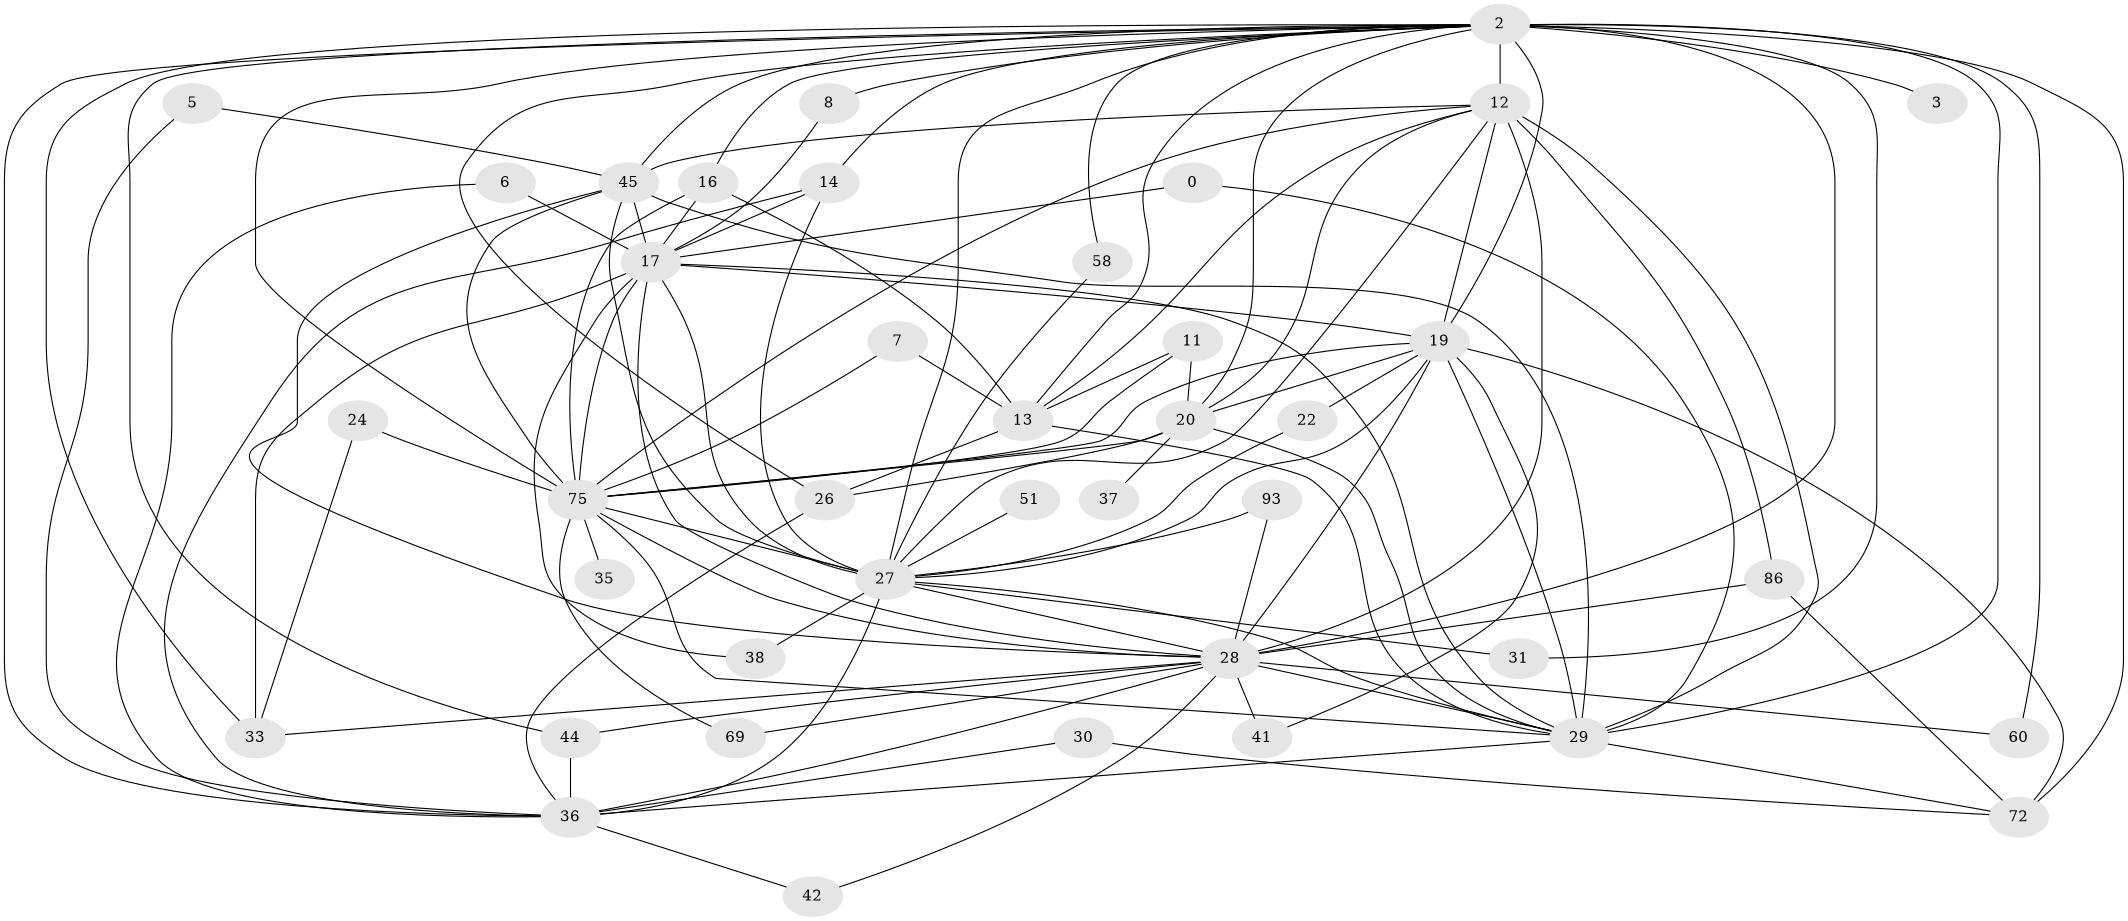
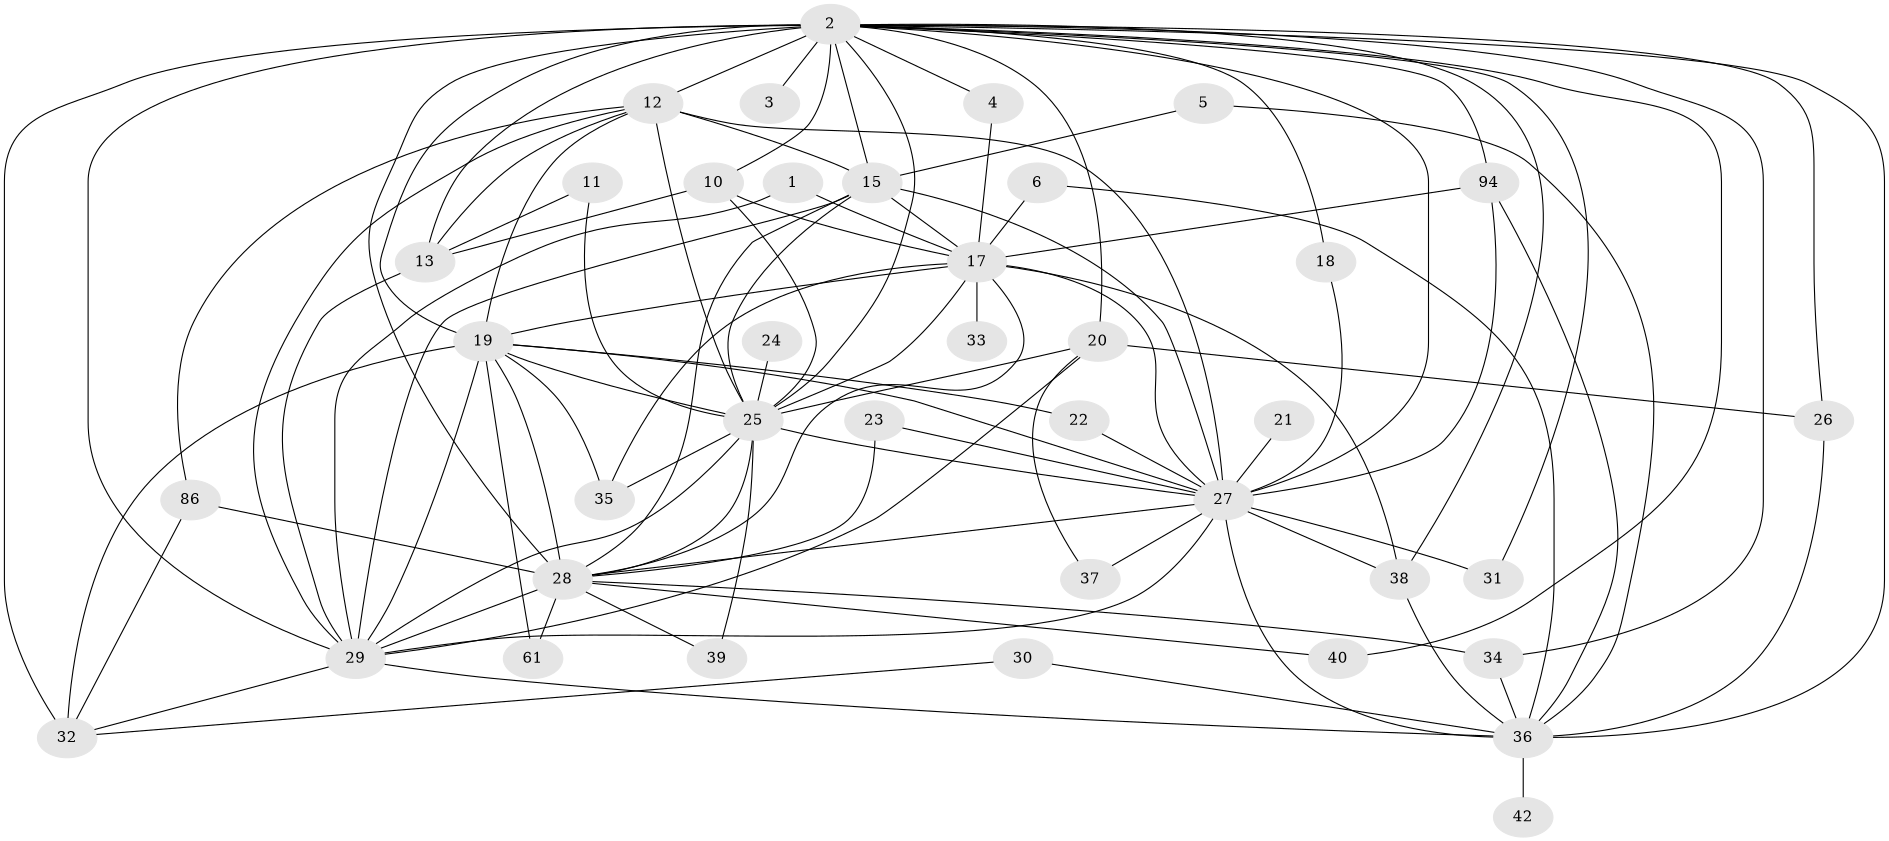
(431, 44) -> (1458, 78)
(829, 104) -> (993, 104)
(629, 183) -> (872, 183)
(708, 183) -> (714, 183)
(829, 183) -> (1489, 183)
(1193, 183) -> (793, 183)
(1319, 238) -> none
(1102, 262) -> (1326, 262)
(1226, 320) -> (752, 310)
(898, 341) -> none
(1190, 375) -> none
(1313, 381) -> (565, 408)
(939, 455) -> none
(1534, 464) -> none
(578, 500) -> (753, 421)
(1030, 500) -> (1284, 421)
(1272, 500) -> (875, 421)
none -> (1157, 540)
(307, 579) -> none
(743, 698) -> none
(571, 738) -> (1493, 659)
(736, 738) -> (717, 659)
(1262, 738) -> (533, 659)
(2019, 738) -> (1338, 659)
(903, 746) -> (1446, 668)
(1041, 805) -> none
(2019, 817) -> (67, 738)
